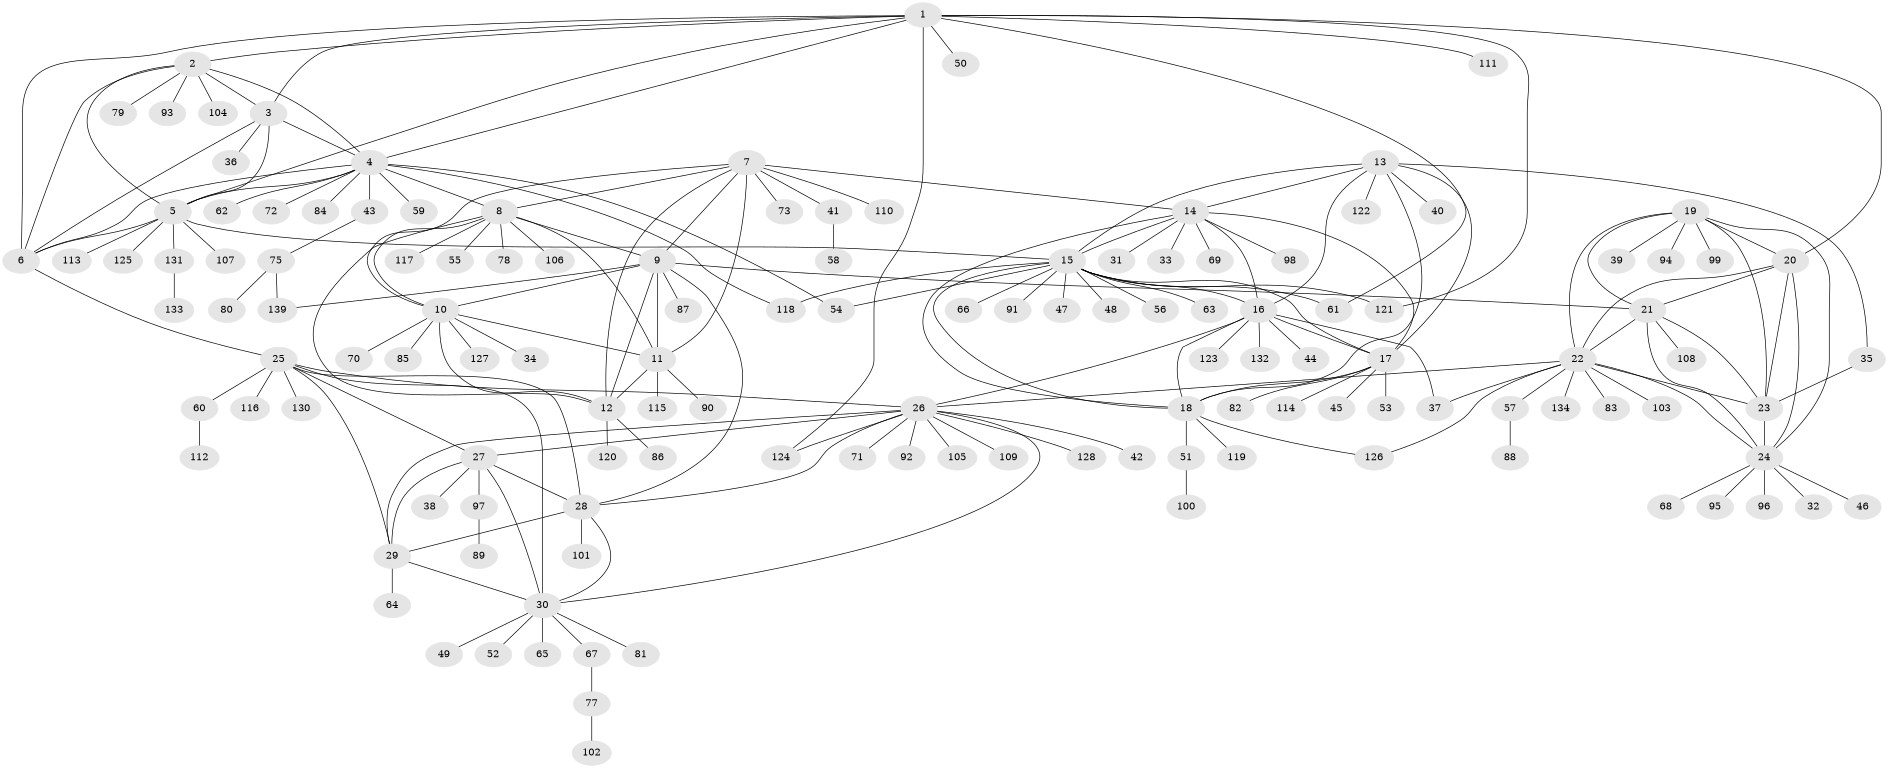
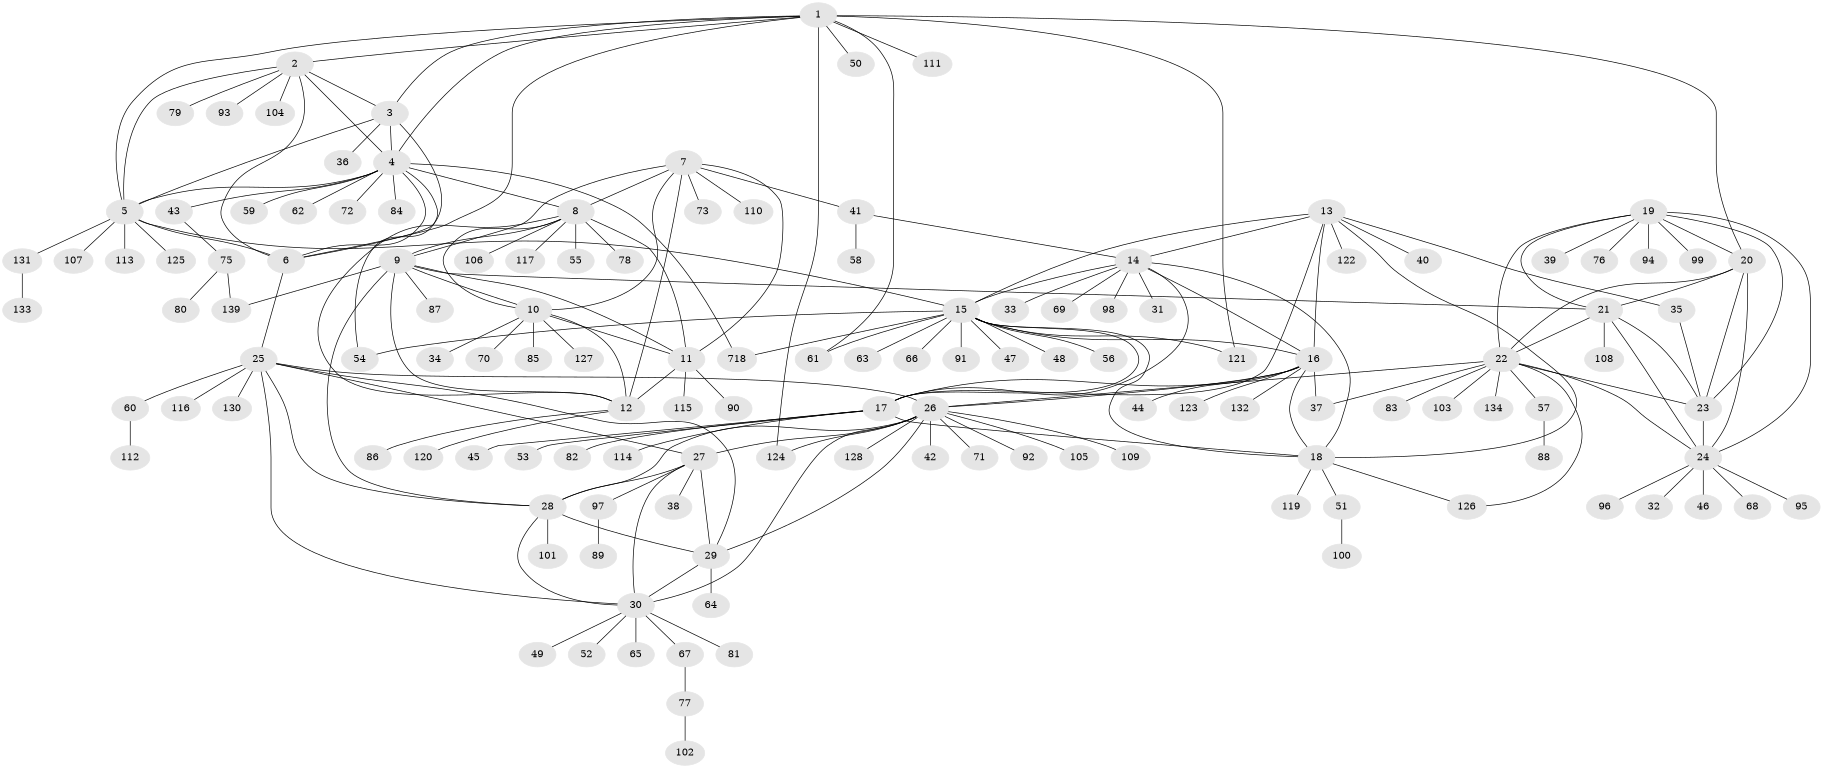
(969, 187) -> (995, 236)
none -> (1599, 261)
(786, 310) -> (737, 359)
